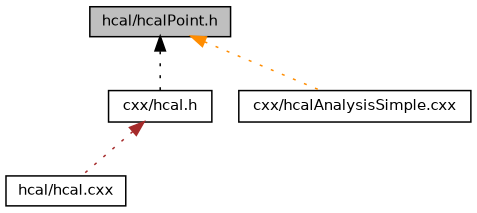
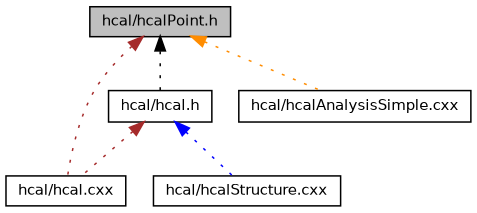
none -> (87, 105)
(160, 106) -> (160, 106)
(355, 106) -> (355, 106)
none -> (247, 191)
